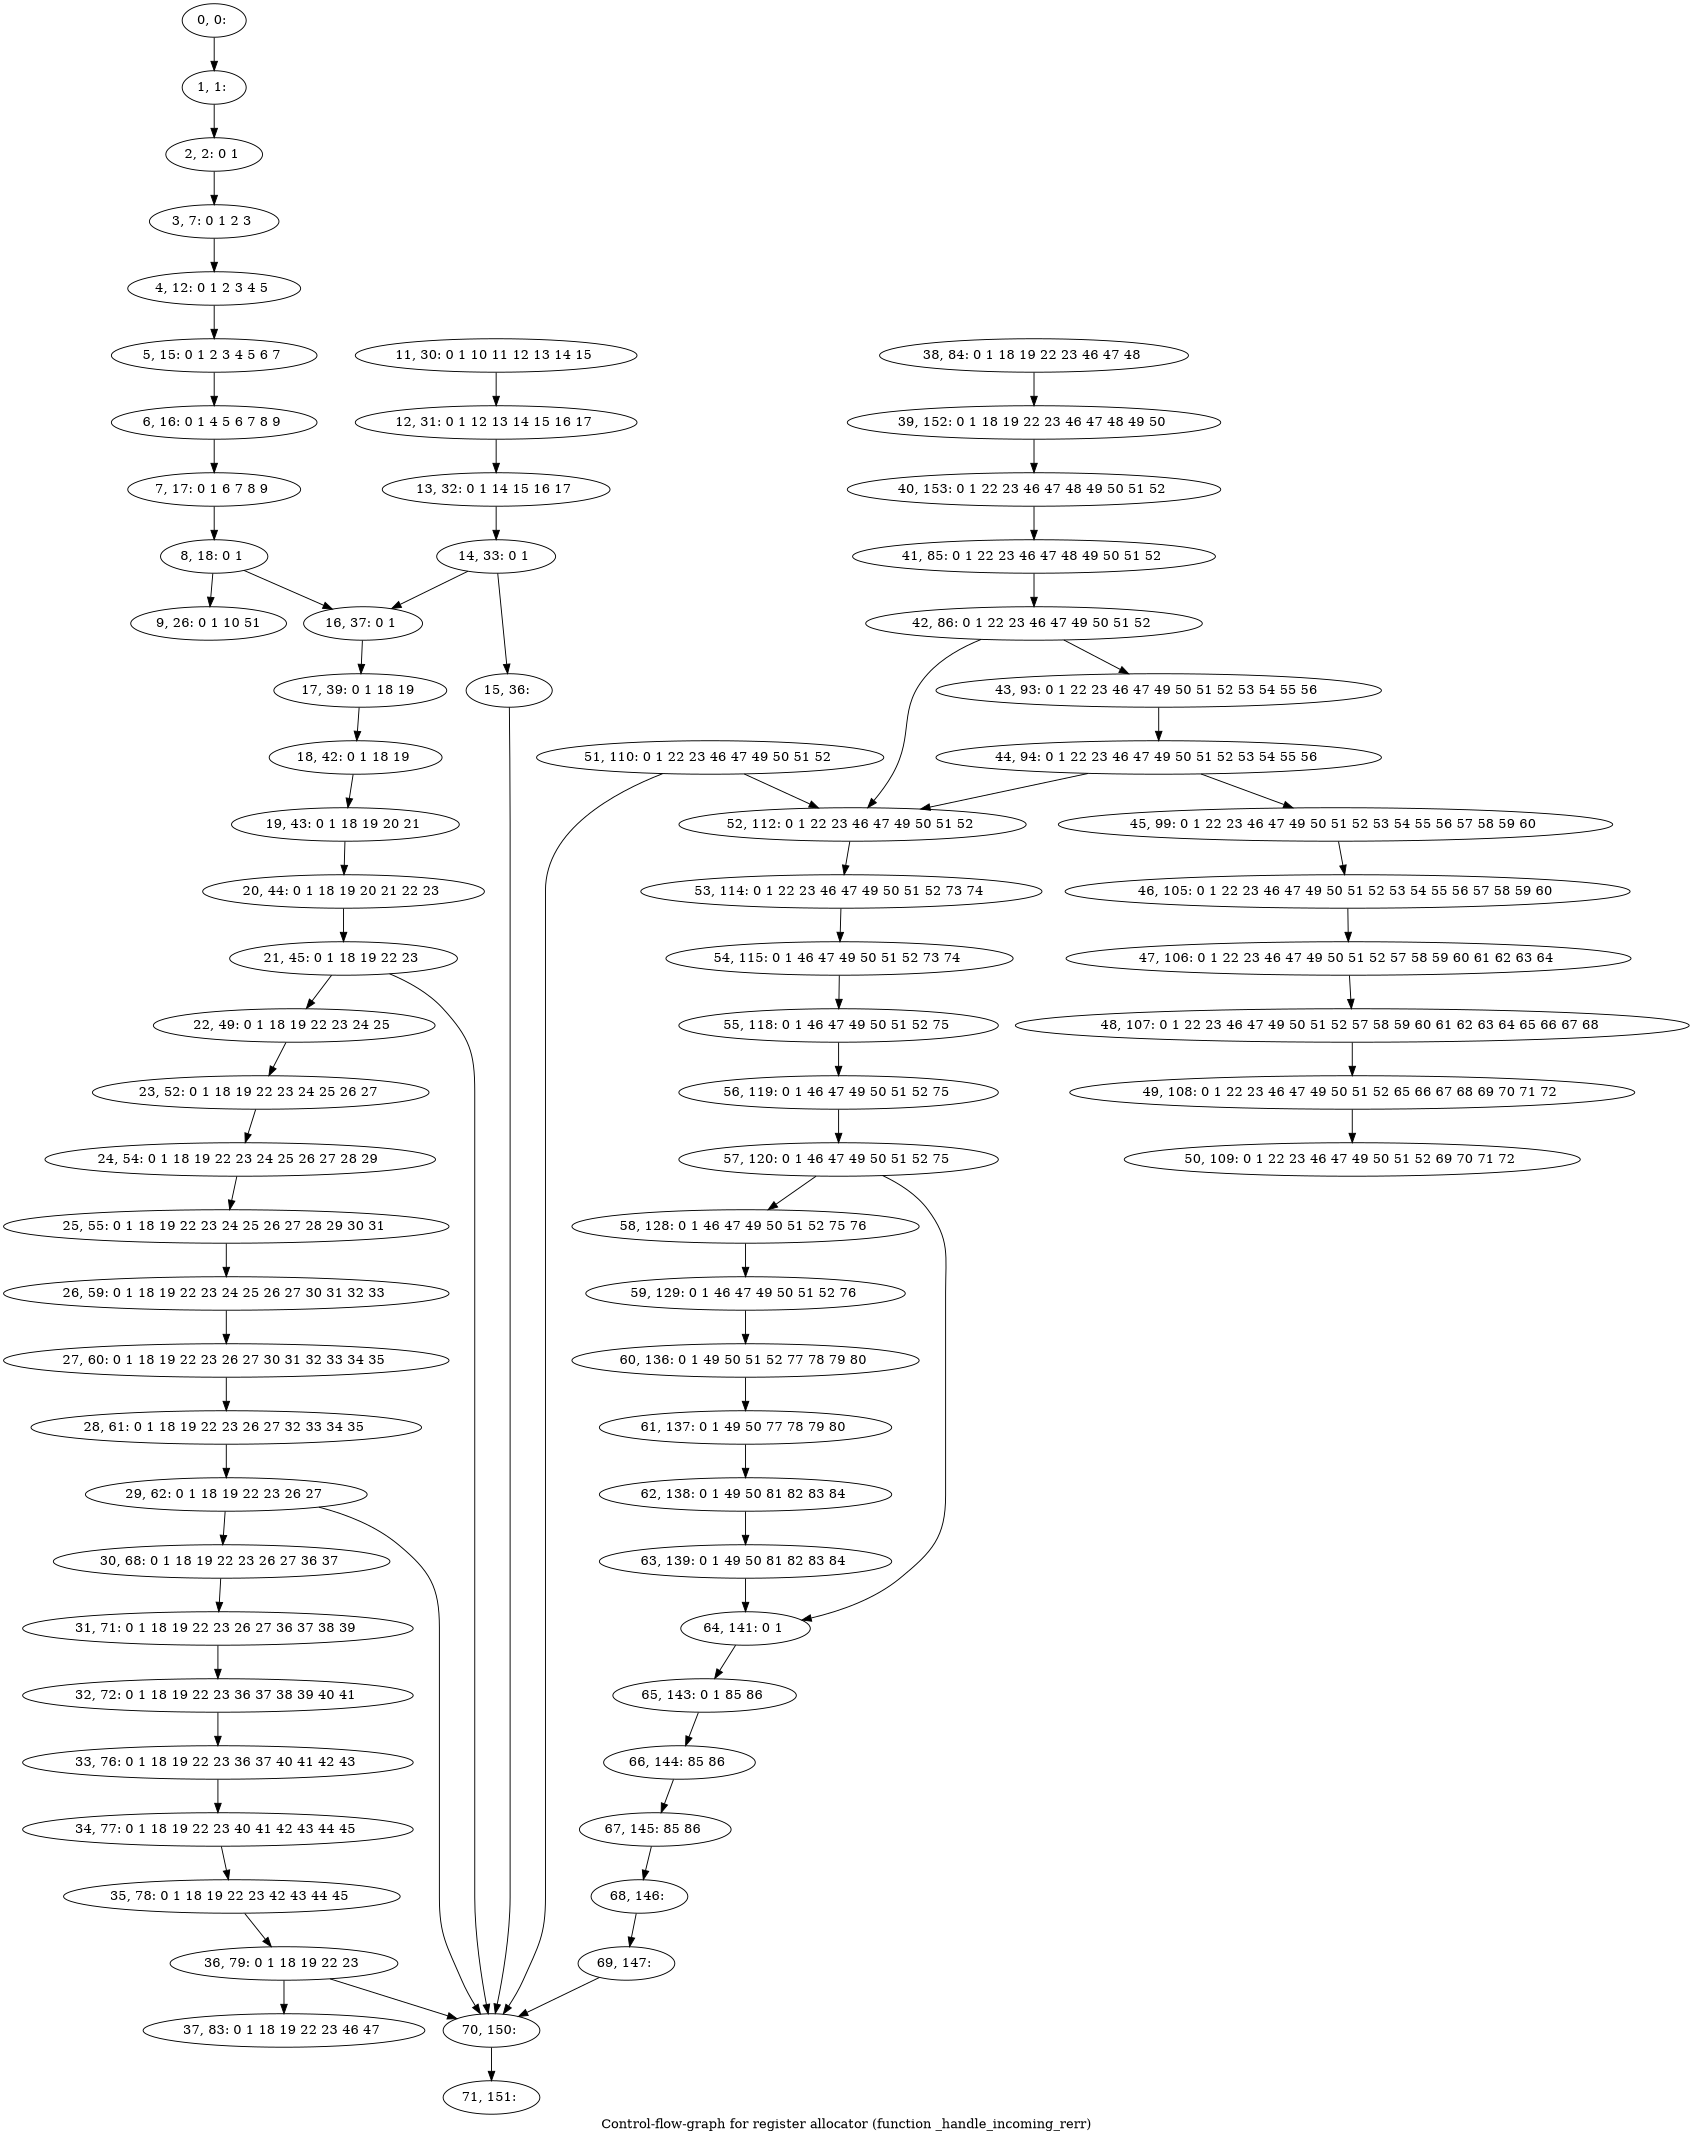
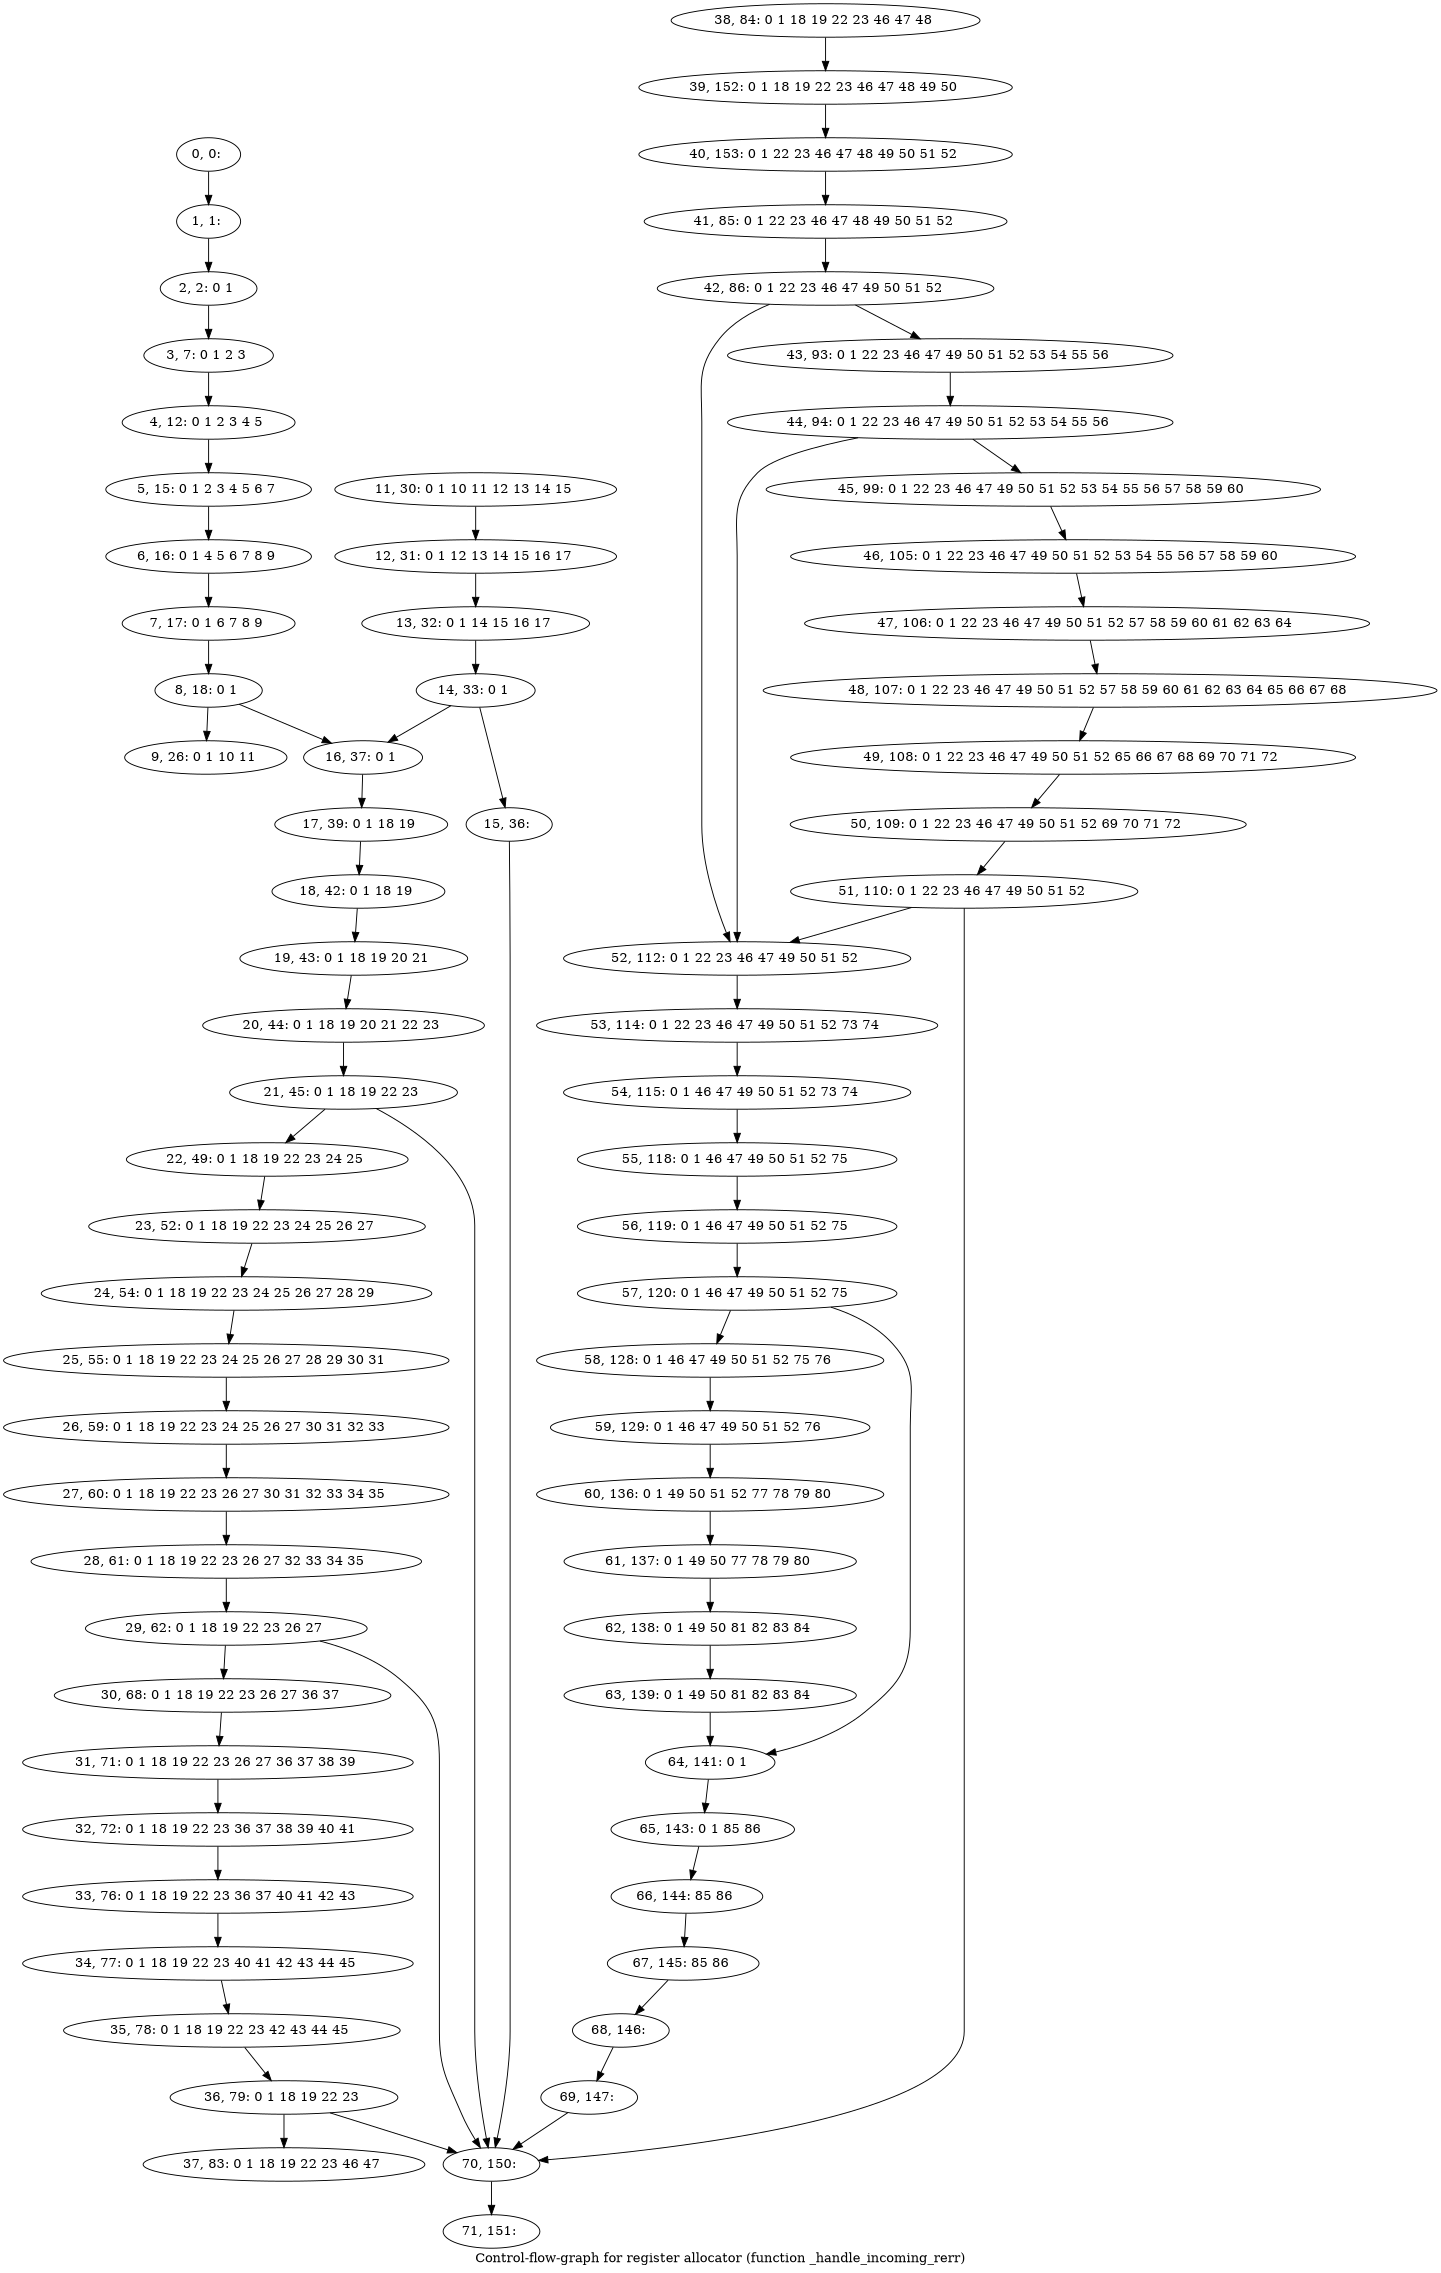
(209, 623) -> (206, 757)
none -> (994, 854)
